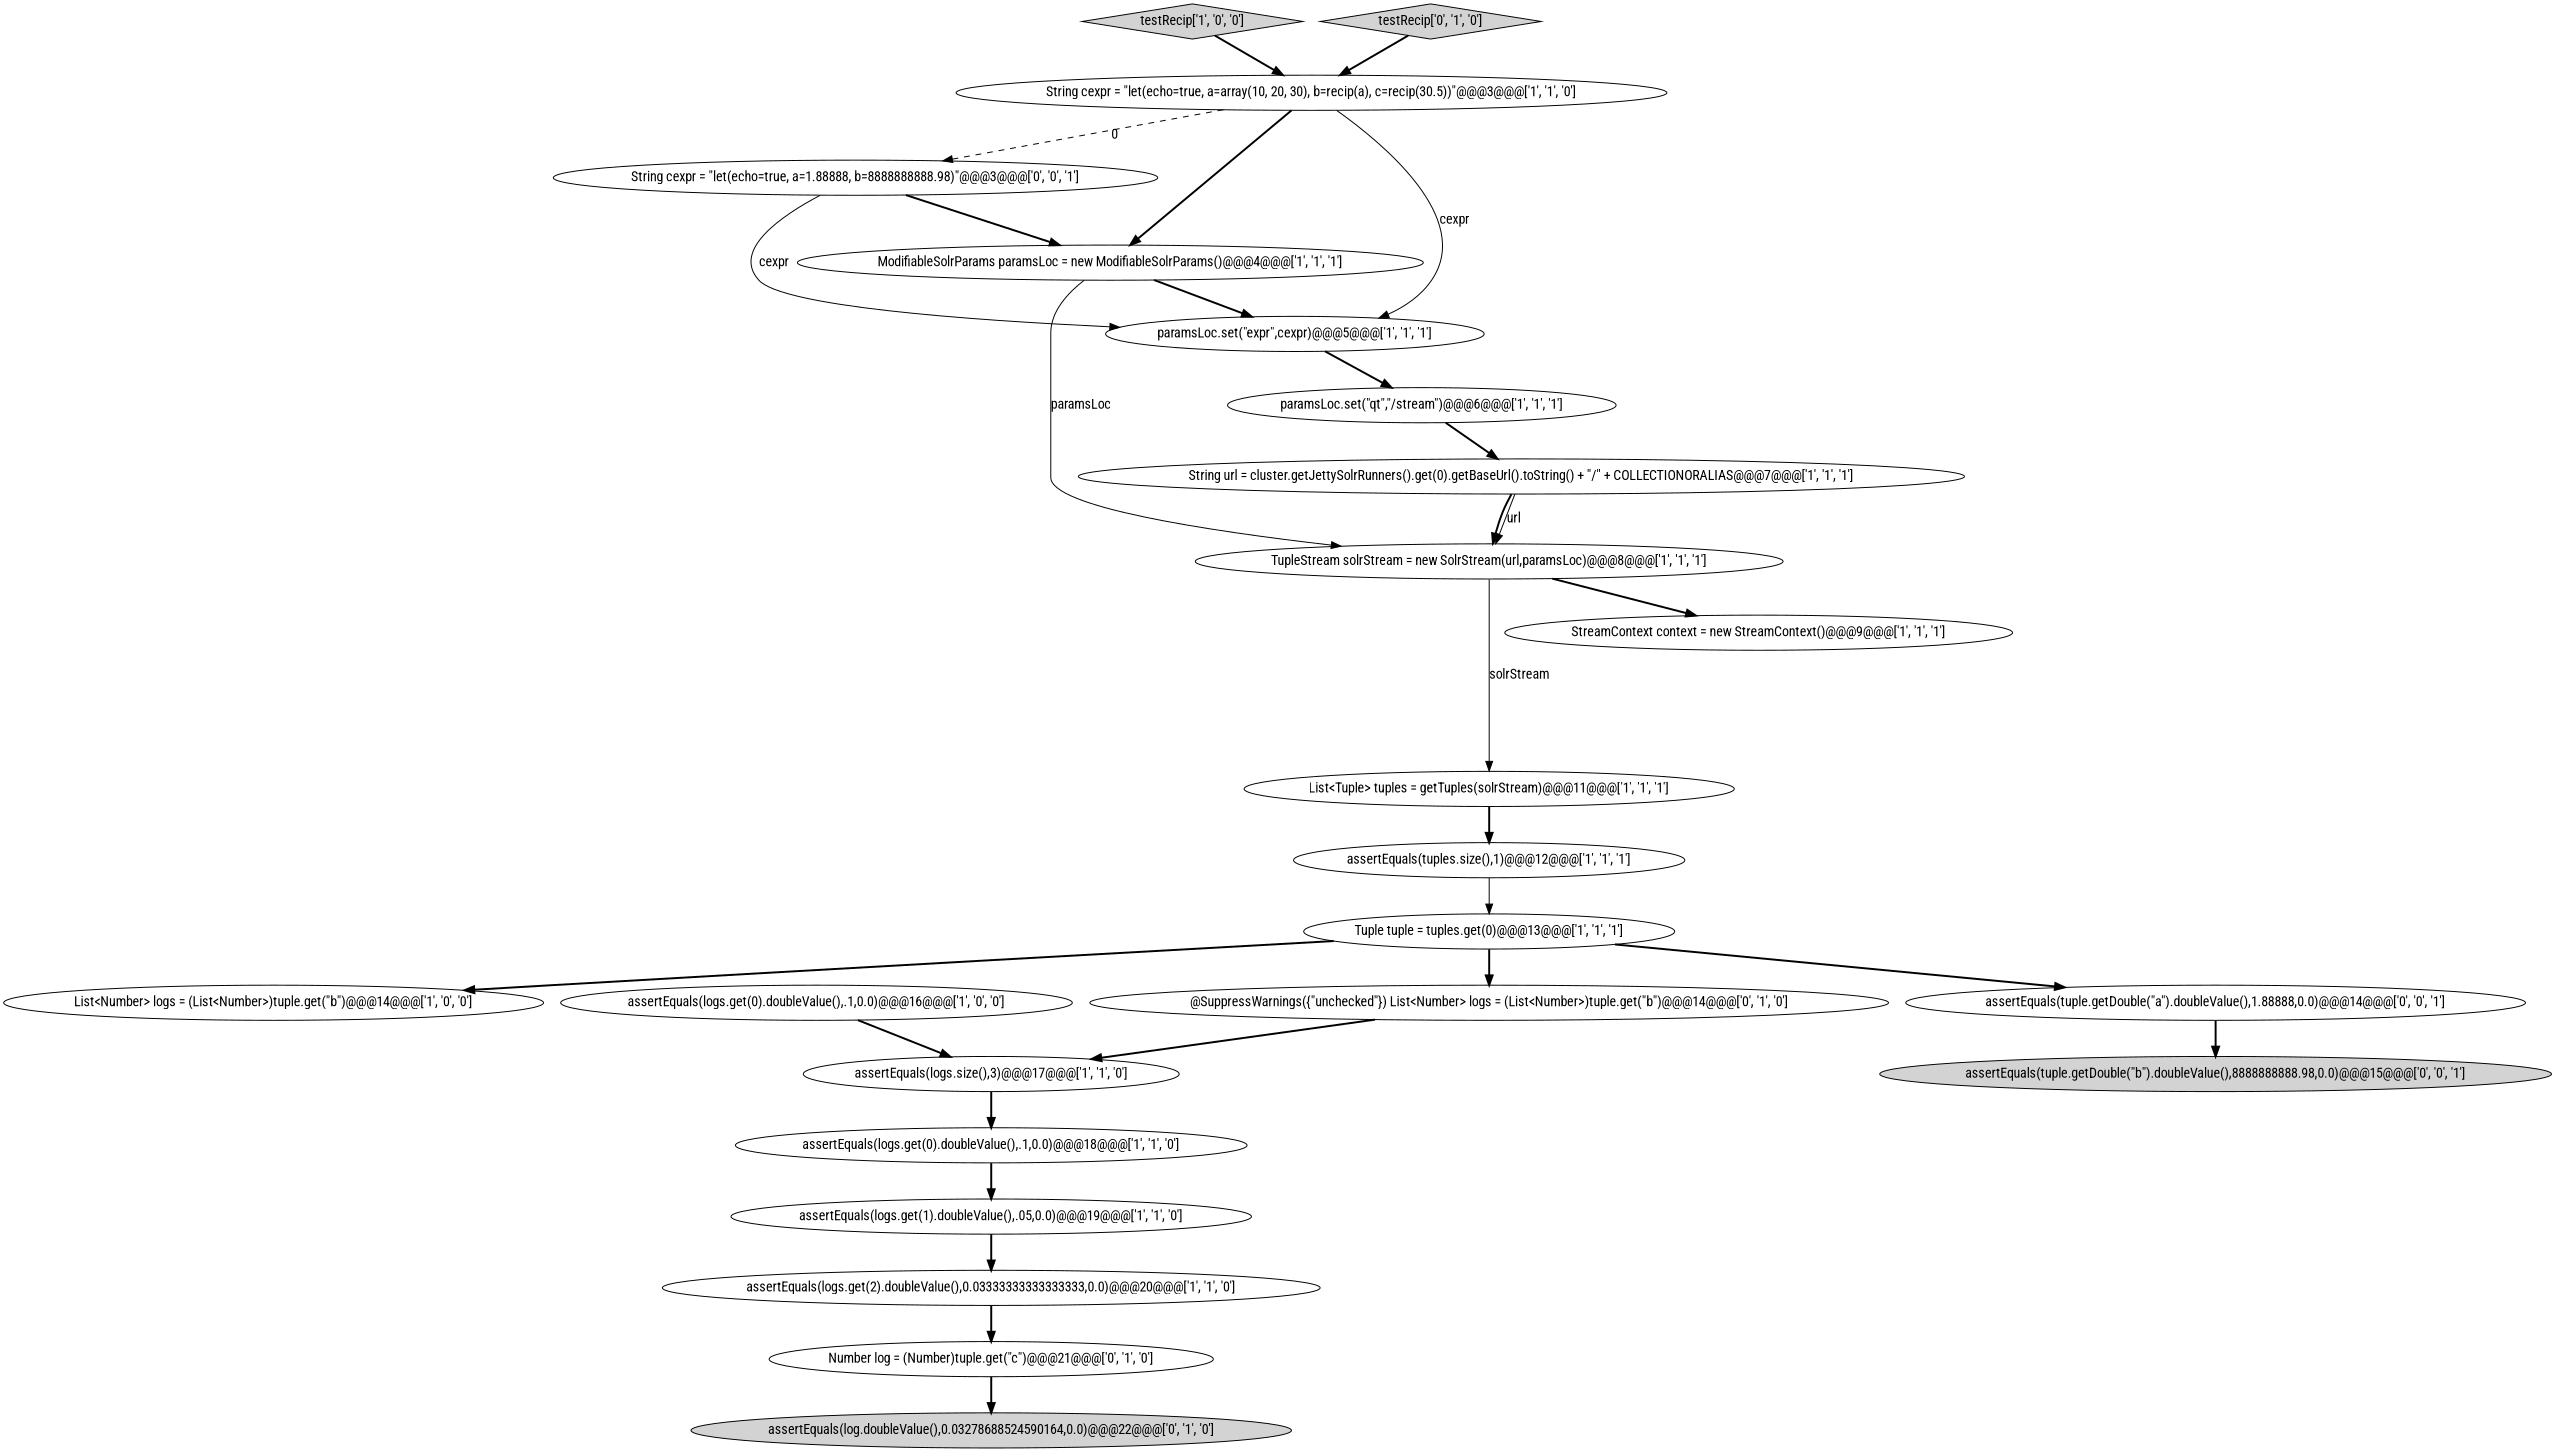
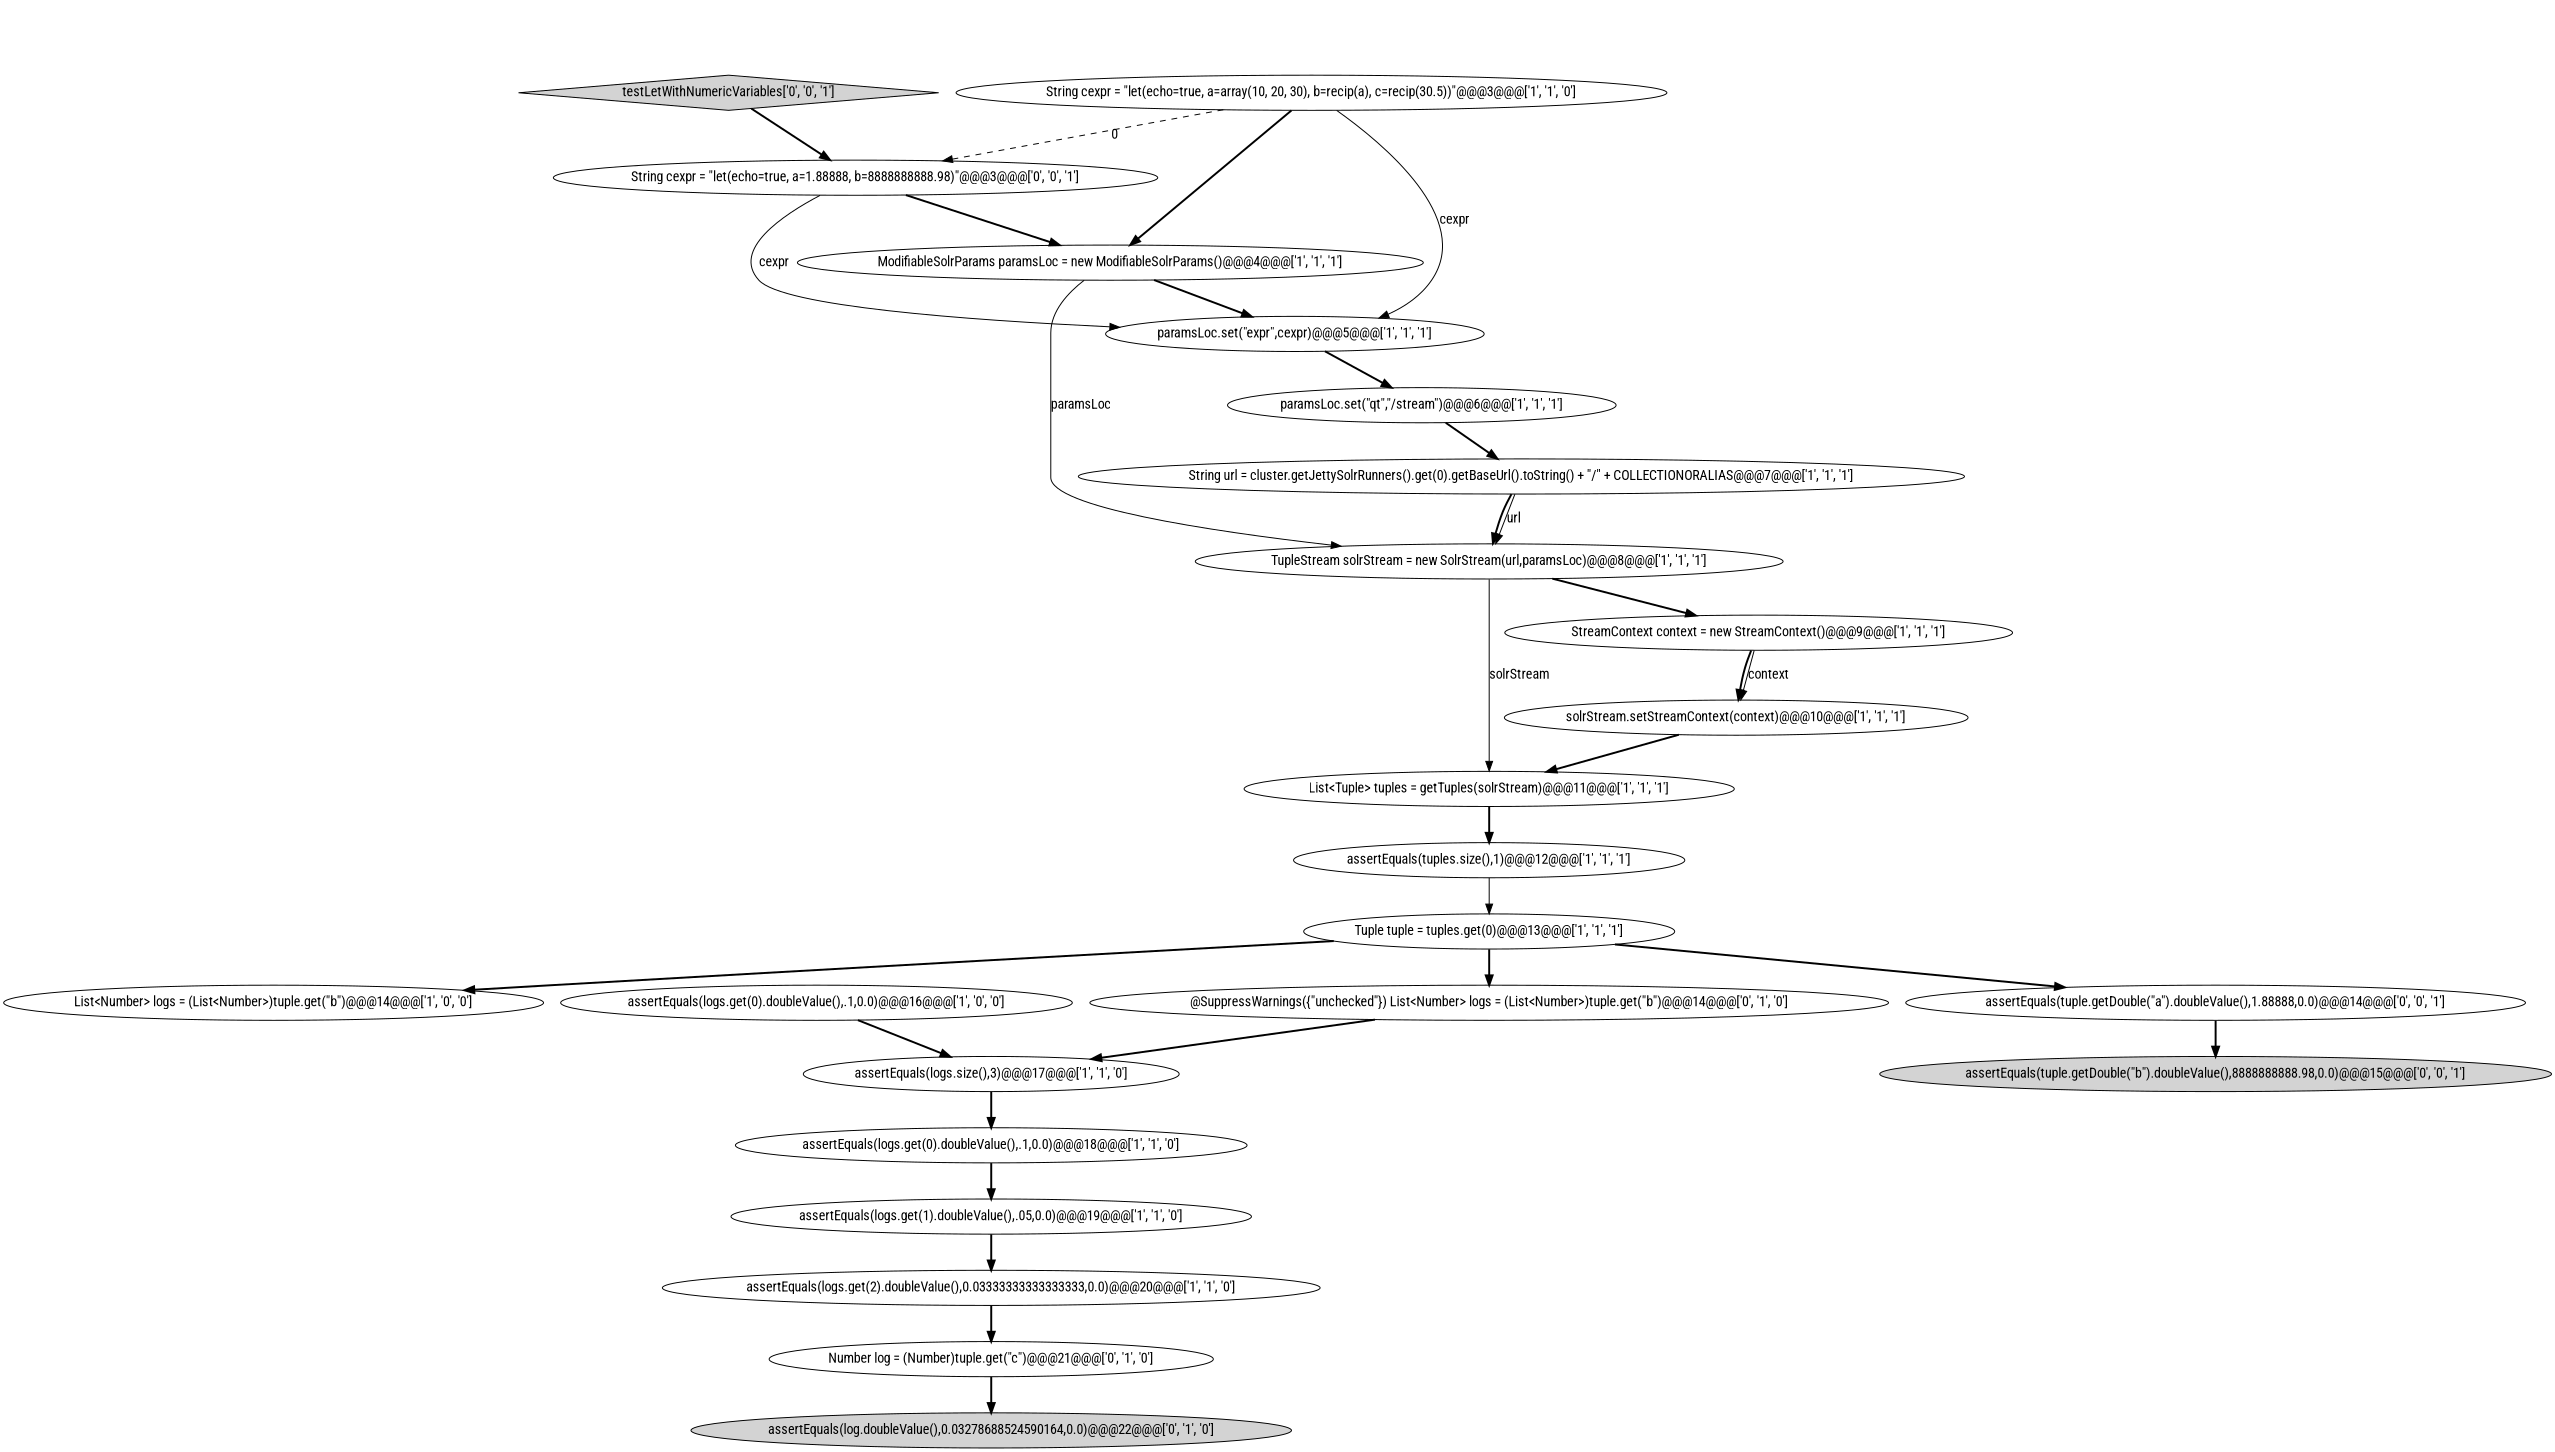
(1192, 21) -> none
(1431, 21) -> none
none -> (729, 93)
none -> (1736, 718)
